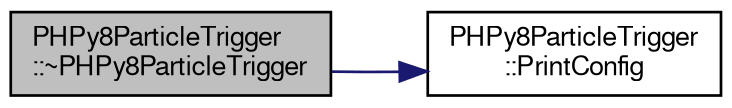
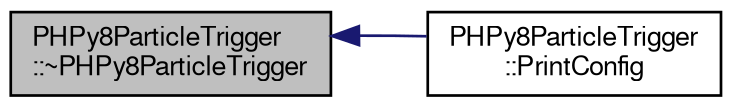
(366, 72) -> (393, 36)
